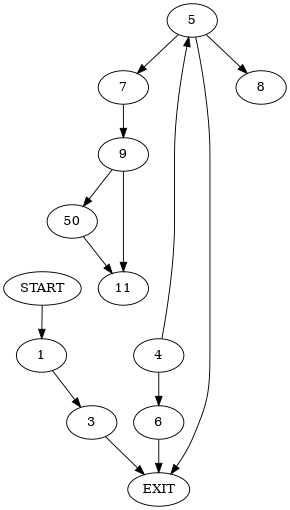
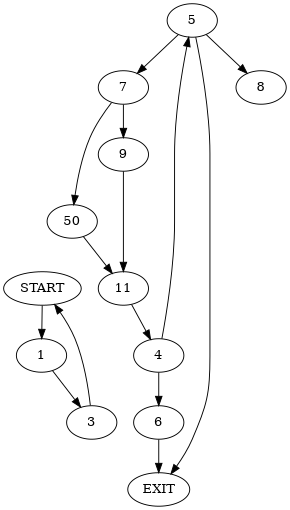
(101, 184) -> (87, 146)
none -> (139, 318)
(121, 452) -> (81, 357)
